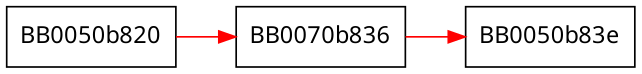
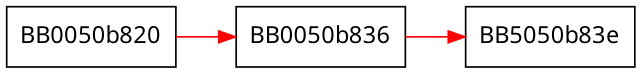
(321, 37) -> (321, 37)
(550, 37) -> (550, 37)
